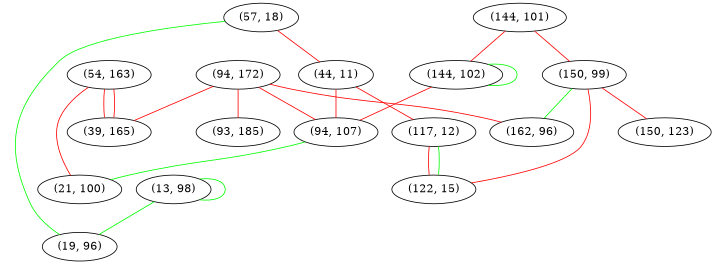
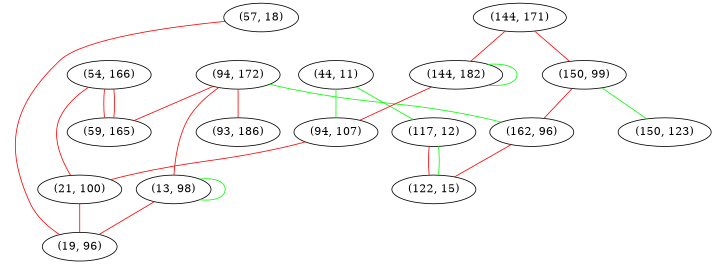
(520, 18) -> (520, 18)
(299, 46) -> none
(49, 72) -> (49, 72)
(109, 75) -> (109, 75)
(456, 75) -> (456, 75)
(373, 97) -> (373, 97)
(368, 101) -> (368, 101)
(287, 103) -> (185, 125)
(558, 103) -> (558, 103)
(624, 103) -> (624, 103)
(336, 104) -> (336, 104)
(109, 132) -> (109, 132)
(238, 132) -> (238, 132)
(208, 161) -> (208, 161)
(557, 161) -> (483, 161)
none -> (80, 218)
(127, 218) -> (127, 218)
